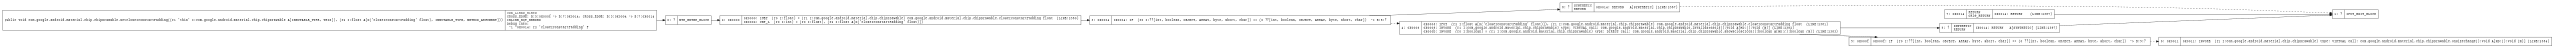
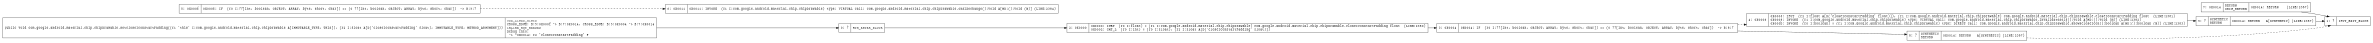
(1837, 36) -> none
